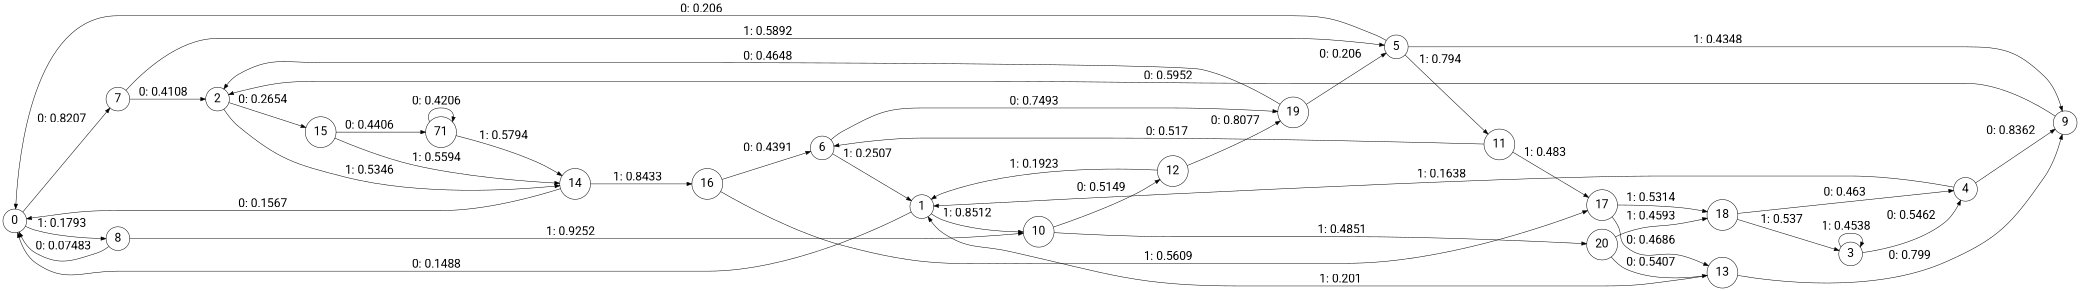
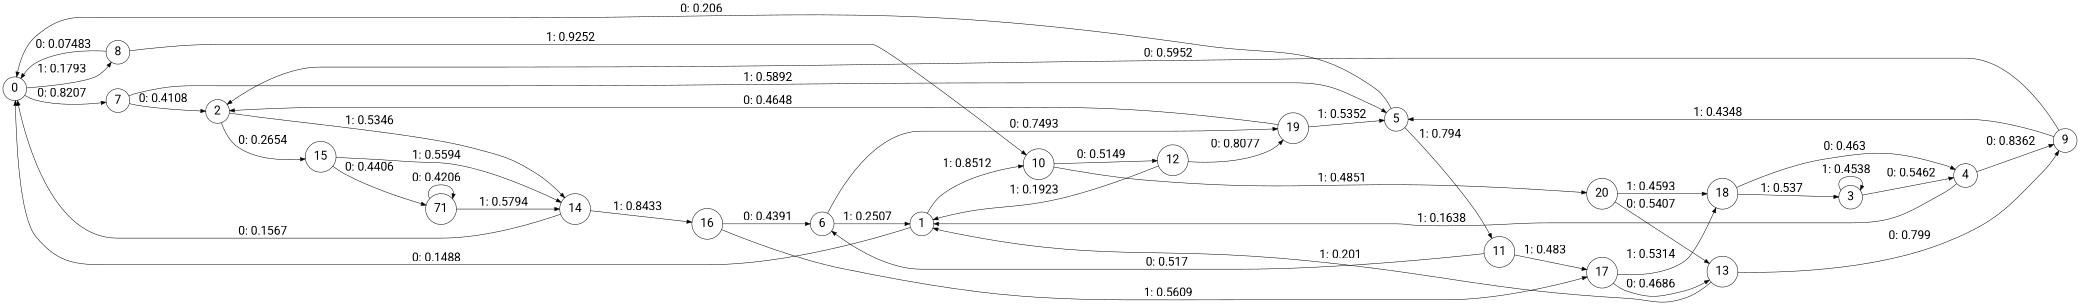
(1748, 47) -> (1735, 119)
(1346, 55) -> (1346, 115)
